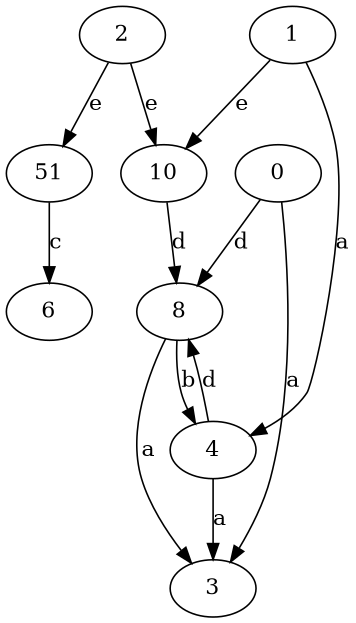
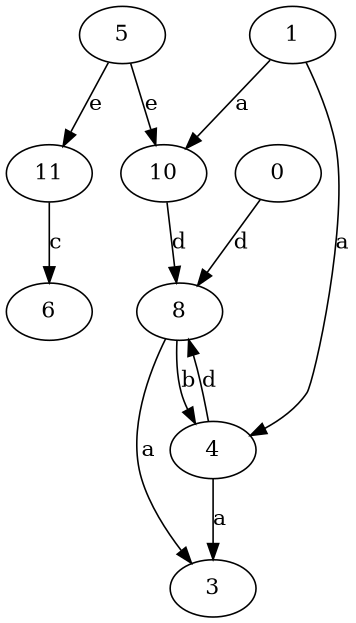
(122, 35) -> (122, 35)
(243, 104) -> (243, 104)
(49, 173) -> (49, 173)
(286, 379) -> none
